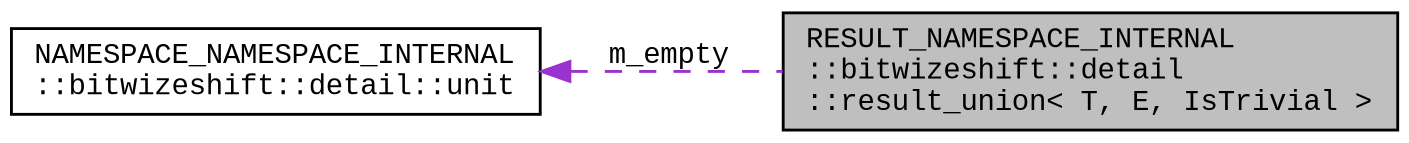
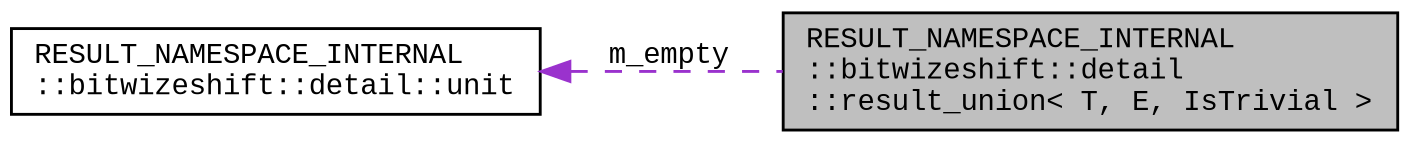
(276, 71) -> (276, 71)
